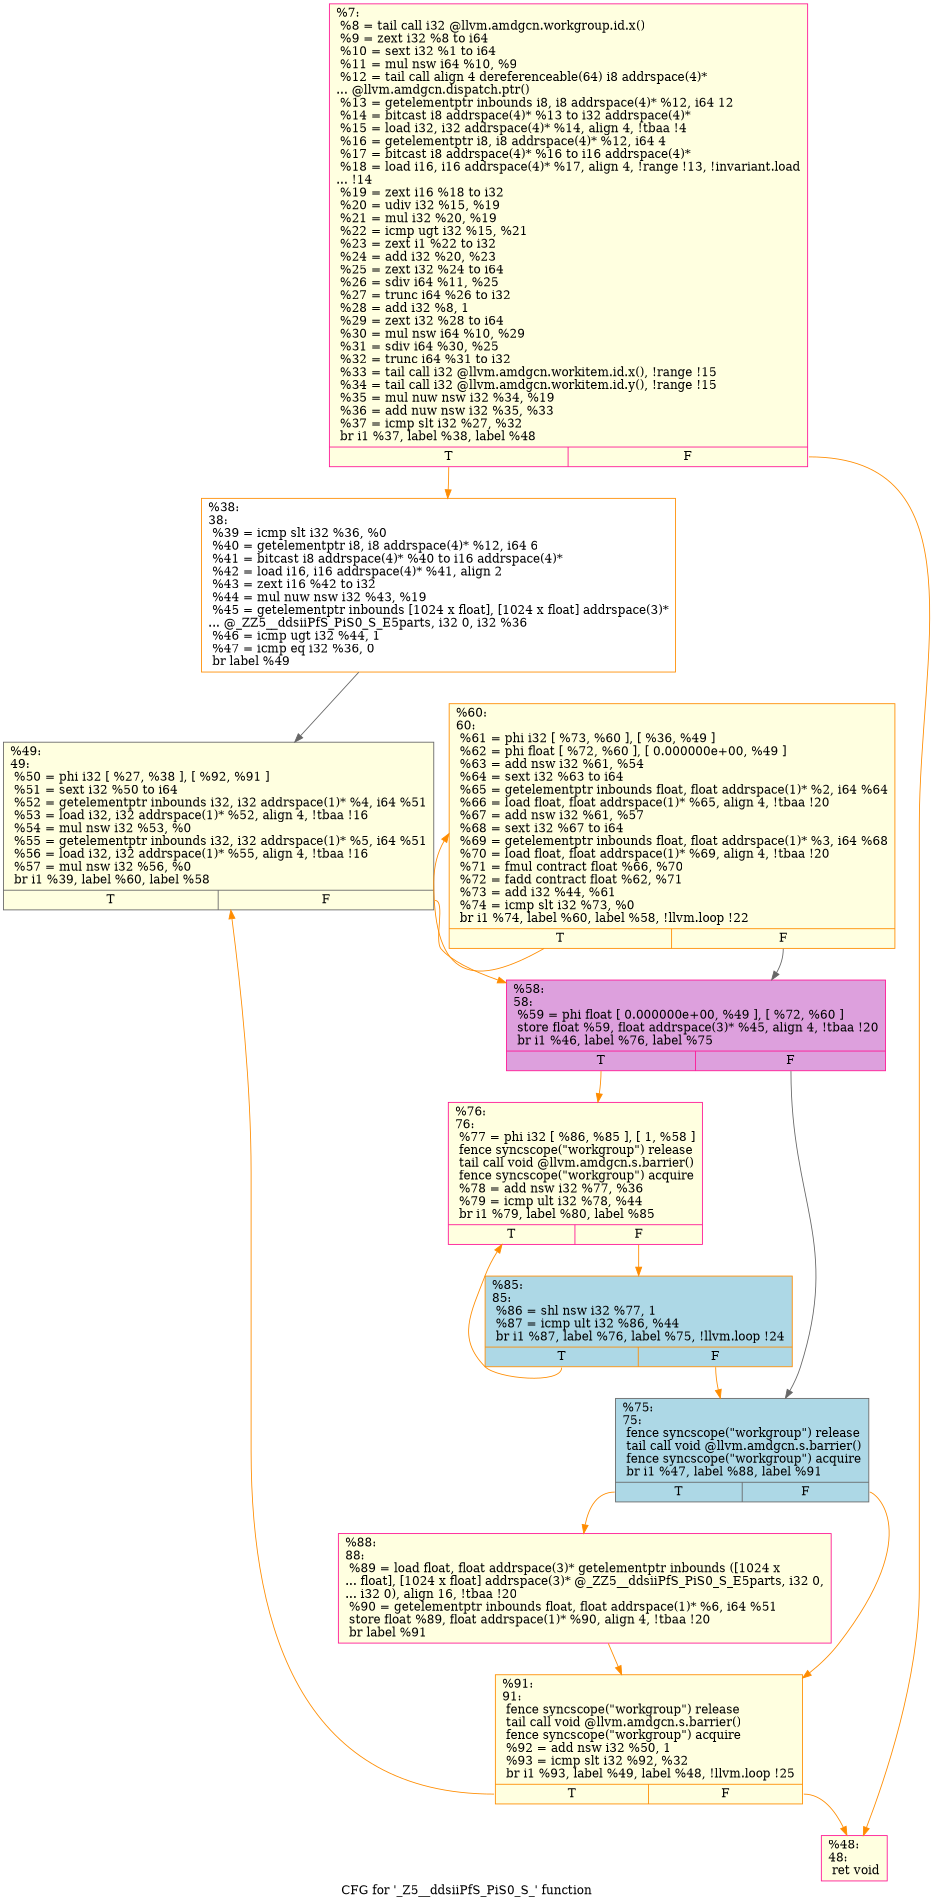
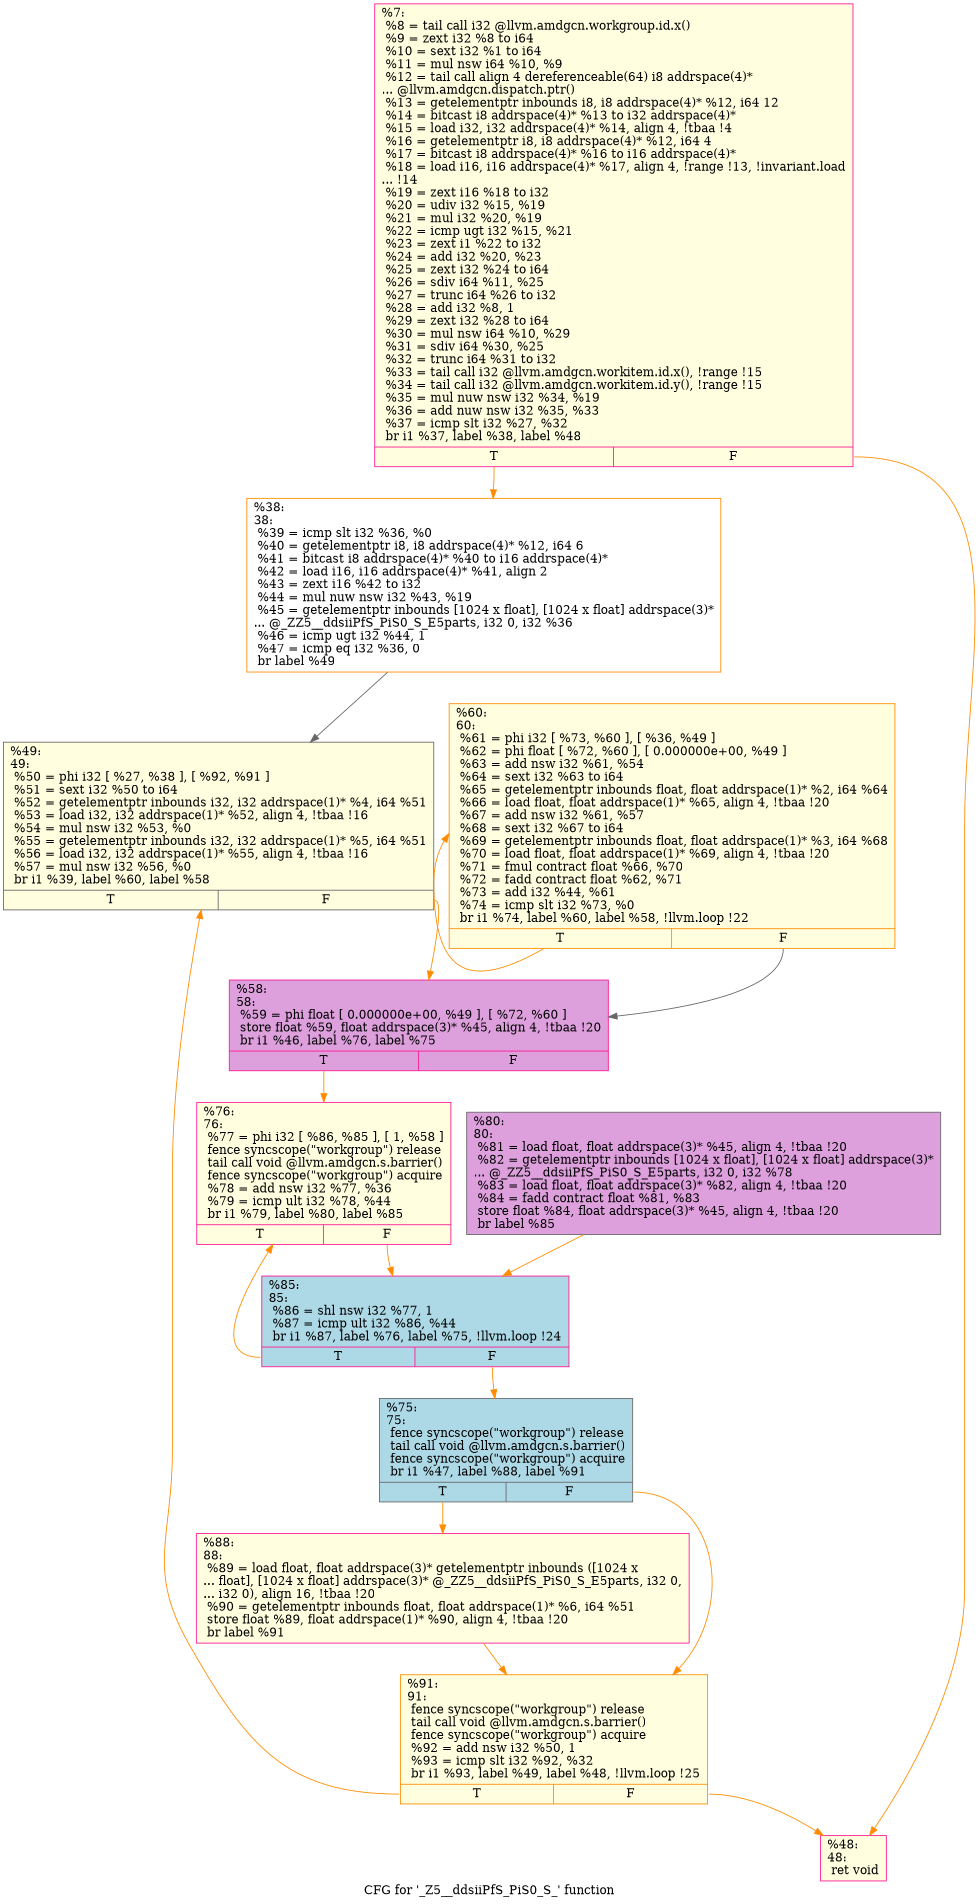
none -> (704, 1173)
(812, 1232) -> none
(639, 1321) -> (415, 1321)
